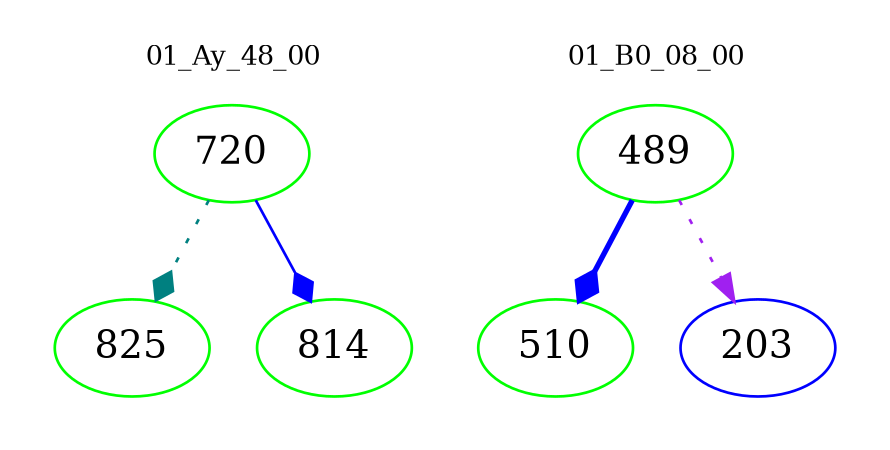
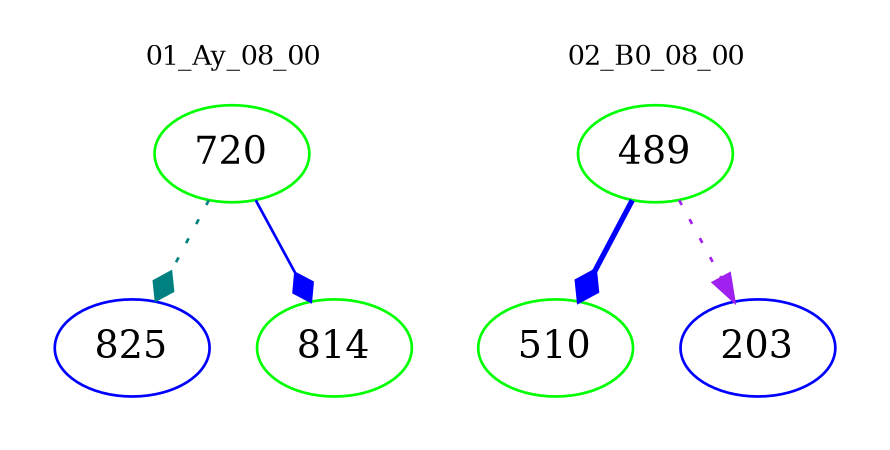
(233, 58) -> (233, 58)
(657, 58) -> (657, 58)
(132, 348) -> (132, 348)
